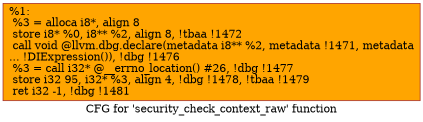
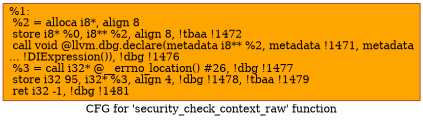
(74, 23) -> (74, 23)
